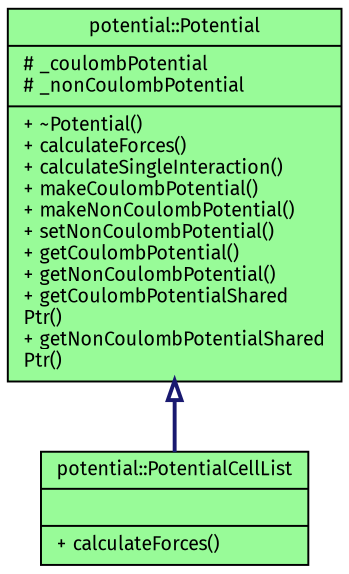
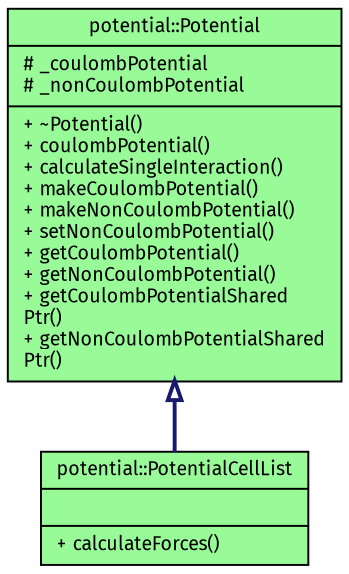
(105, 146) -> (117, 146)
